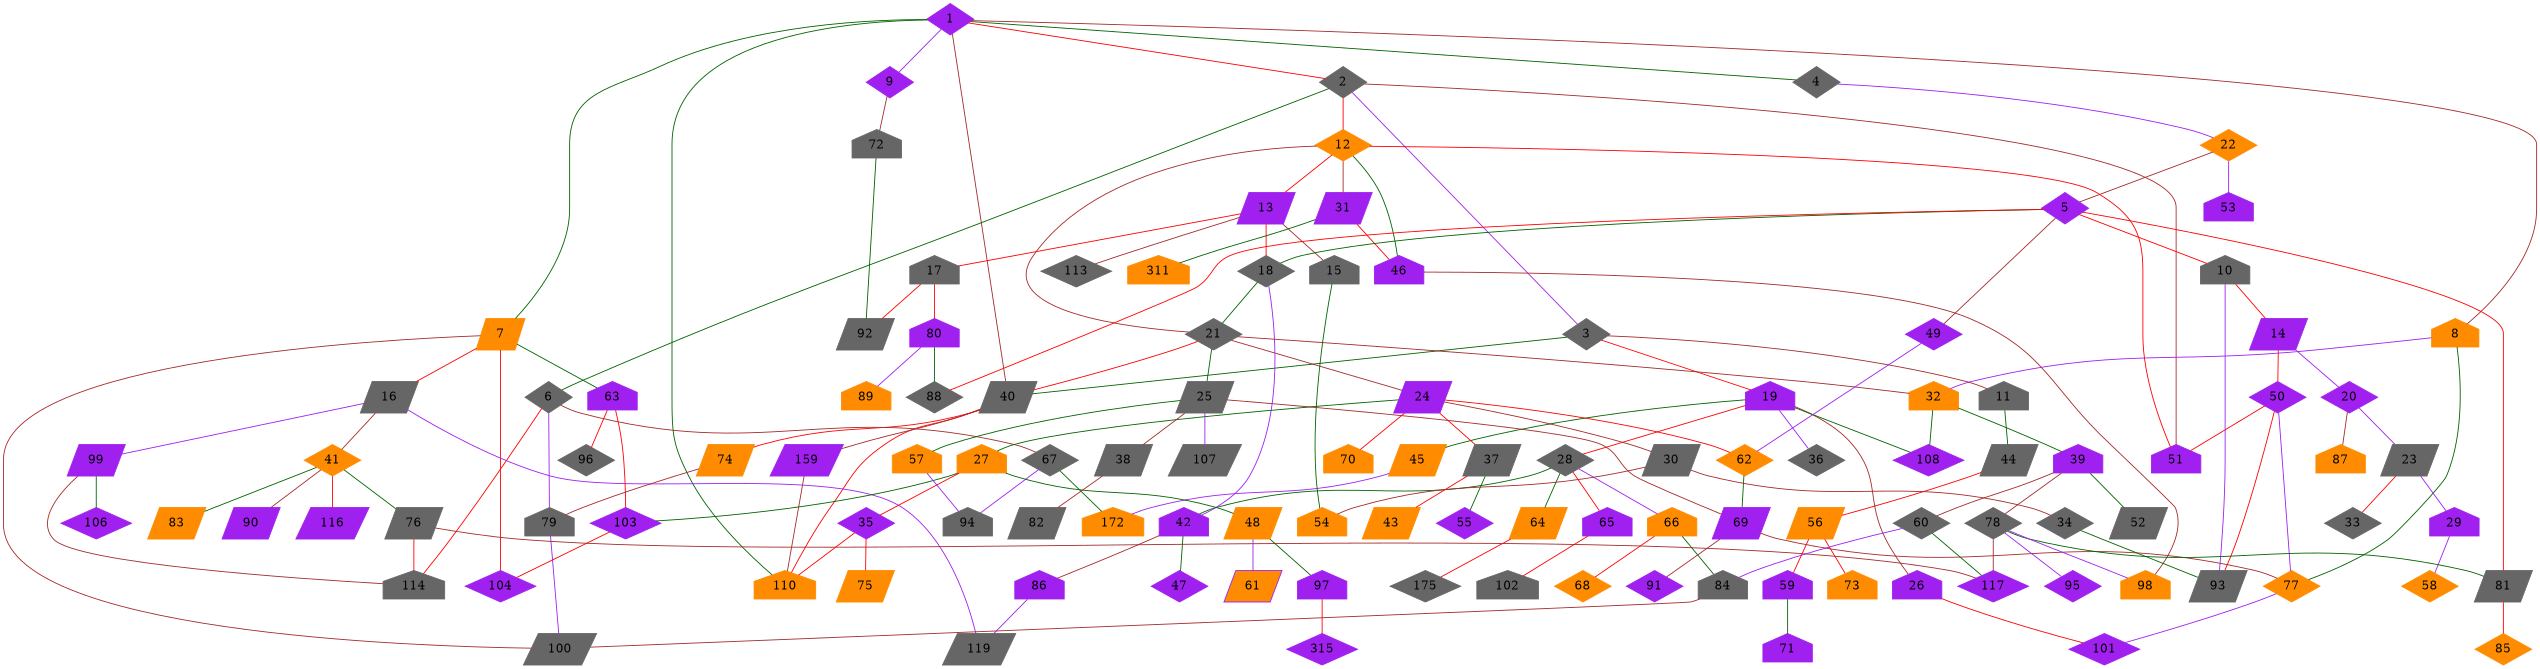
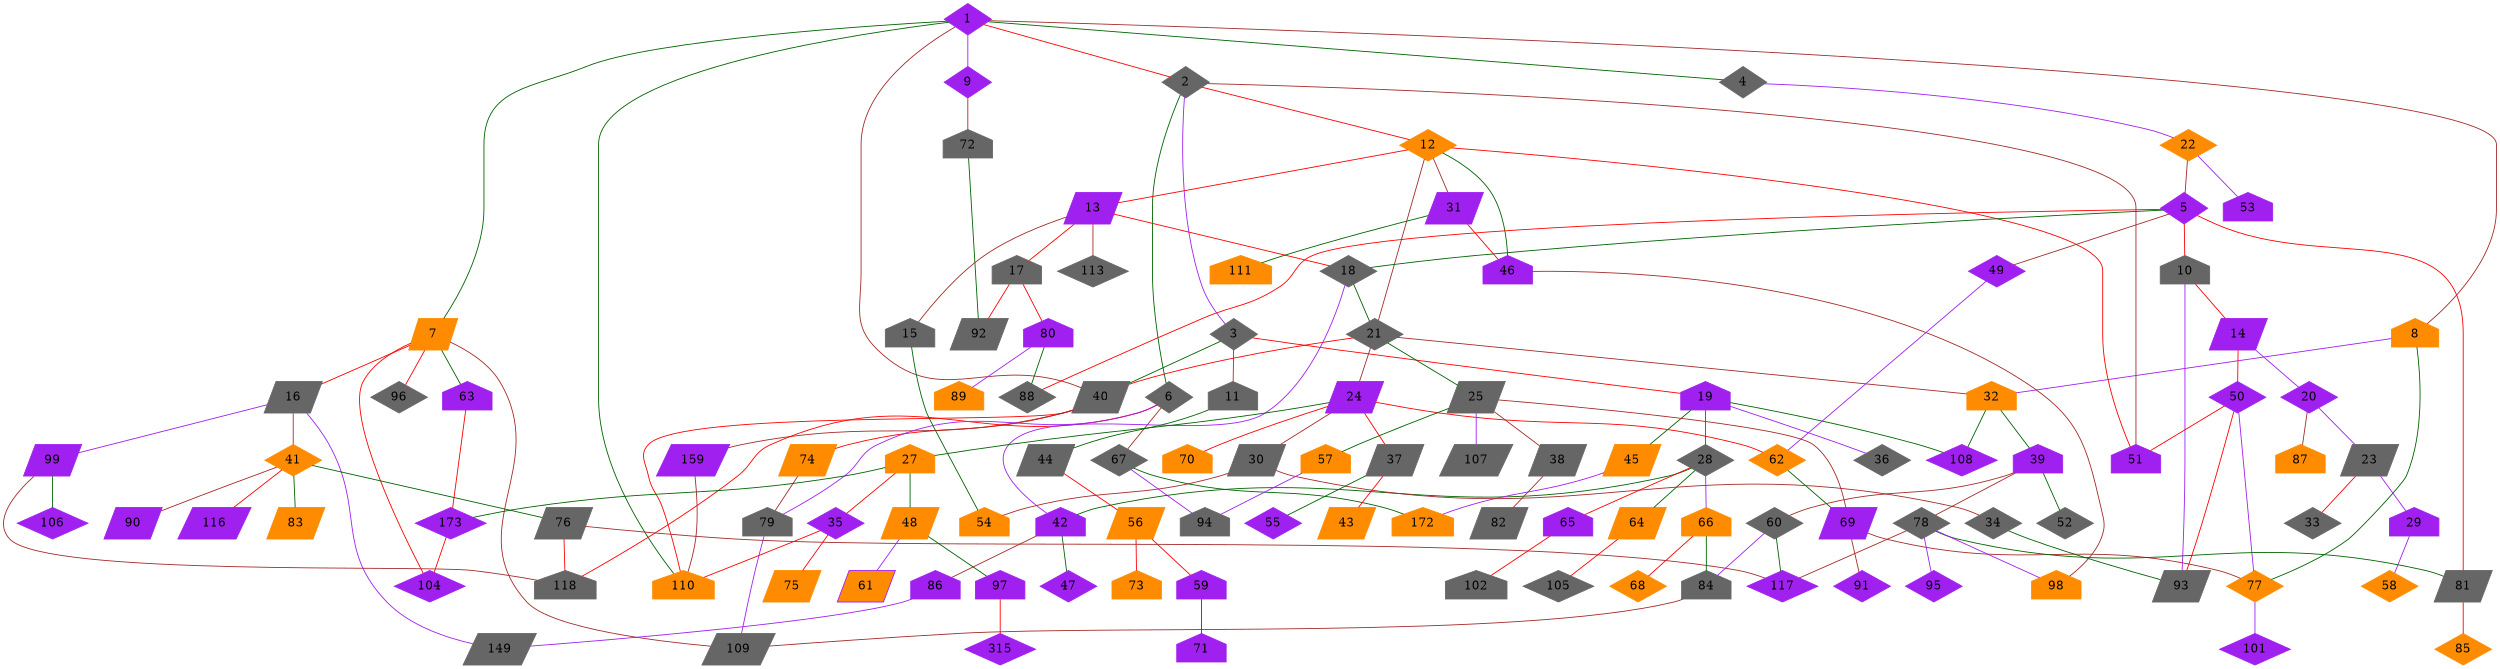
(1158, 271) -> (1241, 271)
(599, 429) -> (415, 367)
(626, 523) -> (451, 523)
(2138, 523) -> (2065, 523)
(414, 586) -> (565, 586)
(1425, 586) -> (1558, 586)
(1917, 586) -> none
(560, 649) -> (739, 649)
(979, 649) -> (500, 649)
